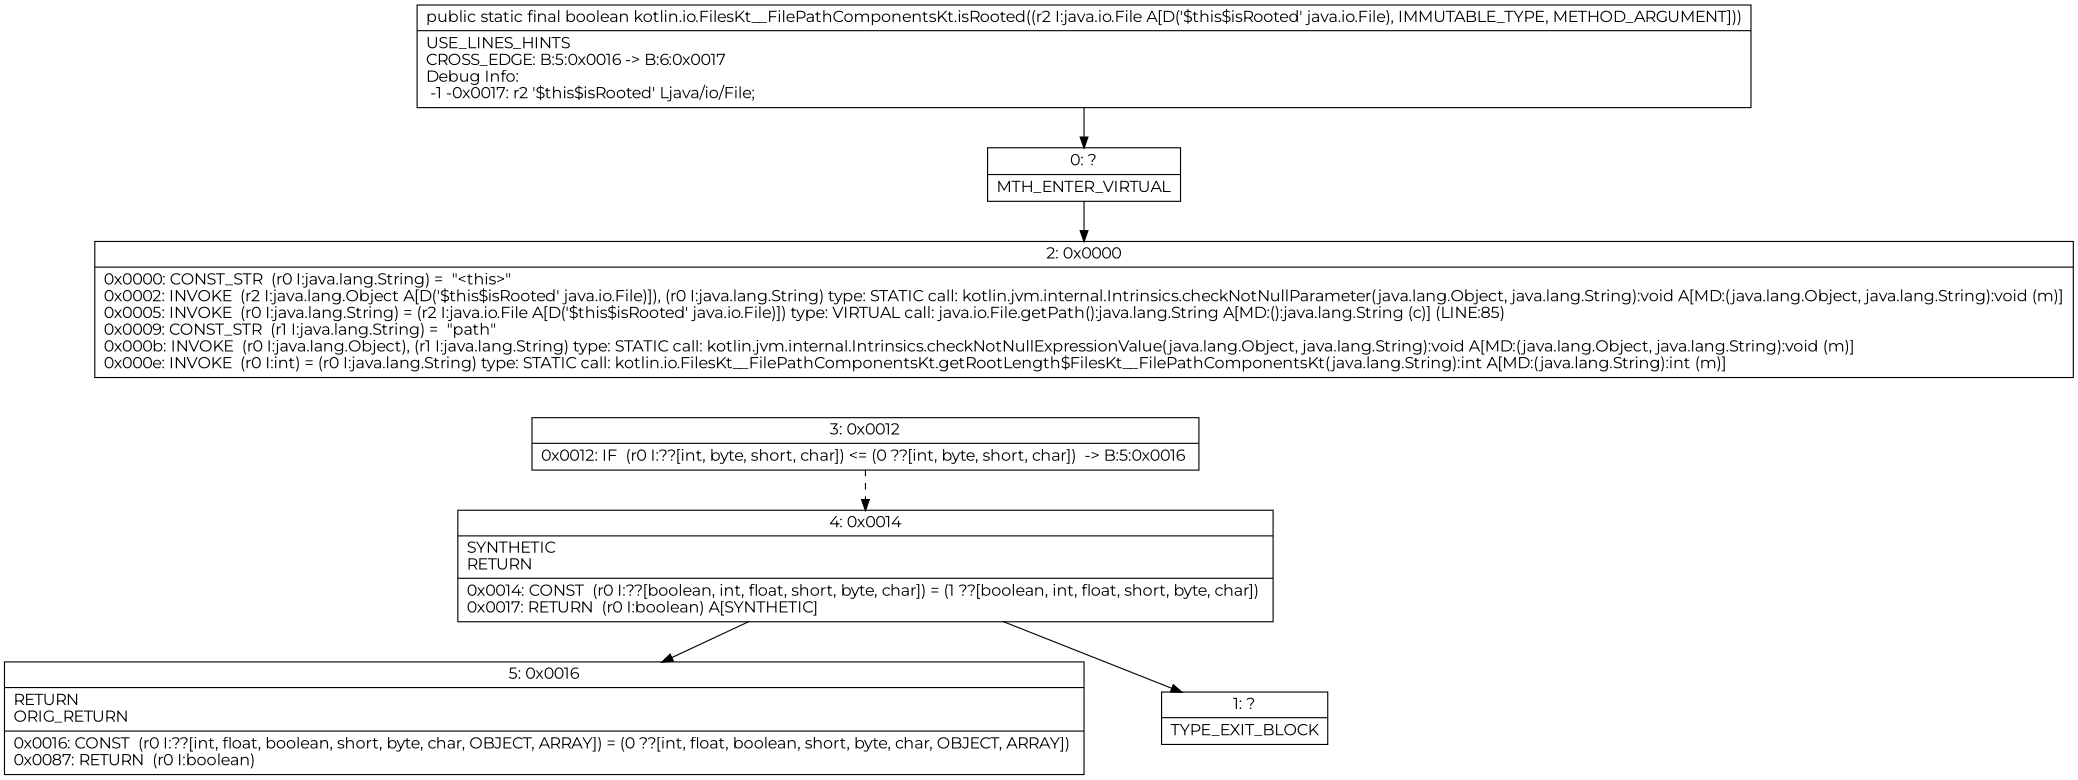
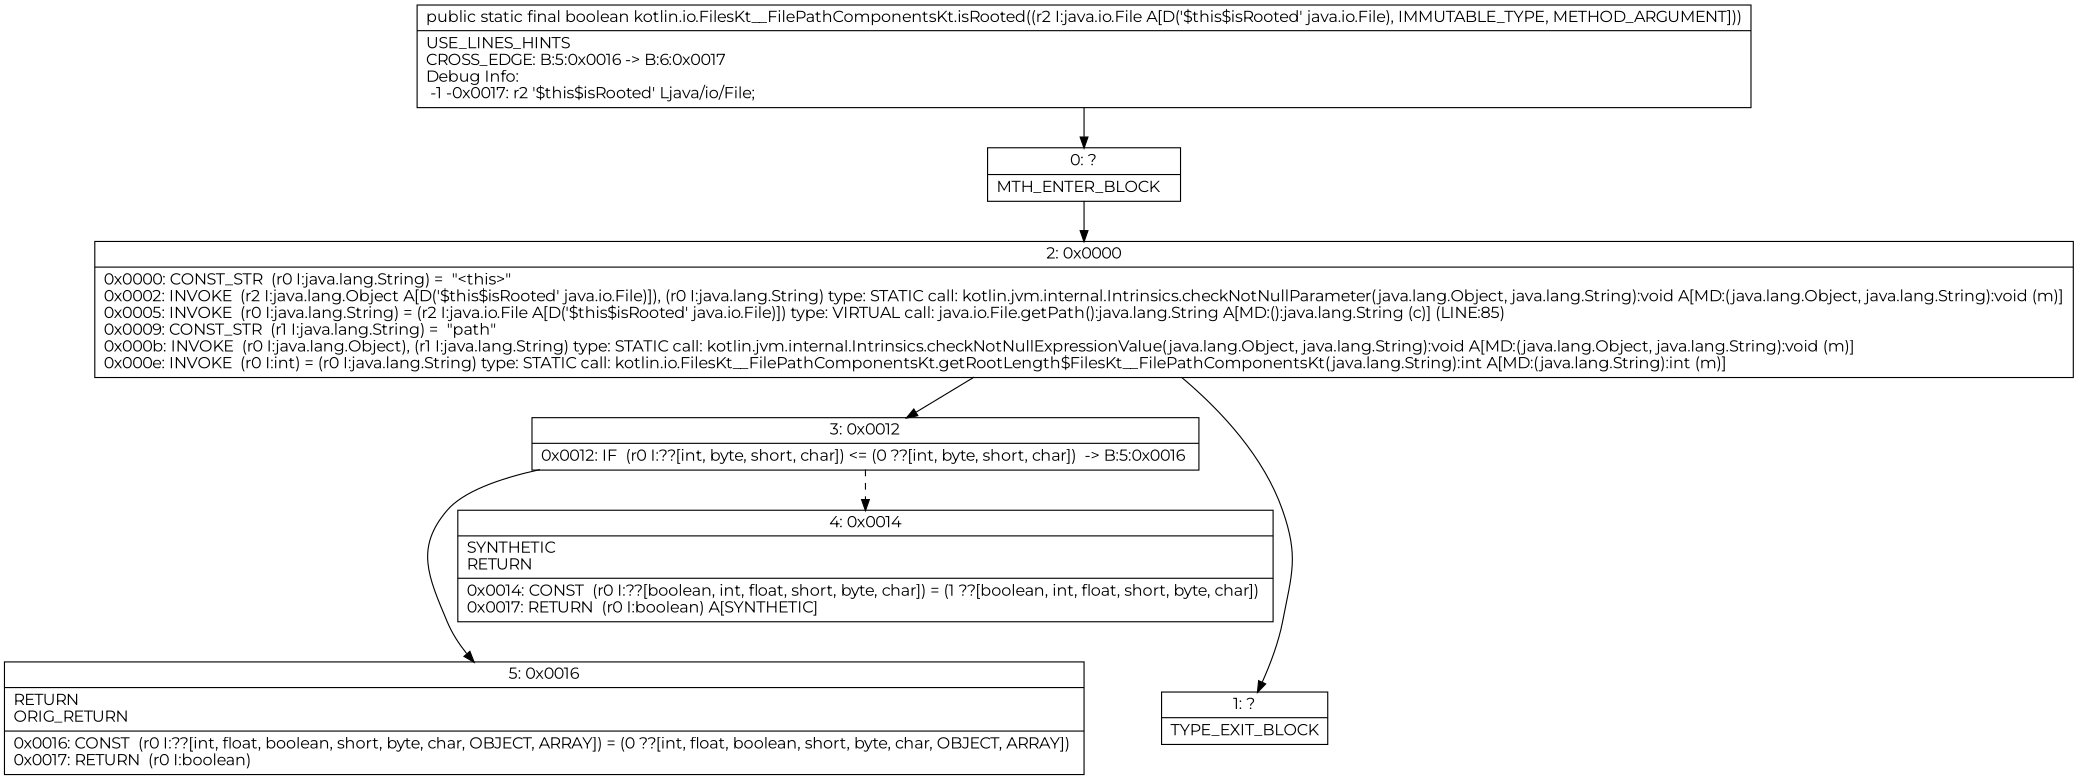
(1084, 187) -> (1078, 187)
none -> (945, 395)
(711, 639) -> (433, 533)
(1087, 655) -> (1284, 514)
(137, 761) -> (134, 761)
